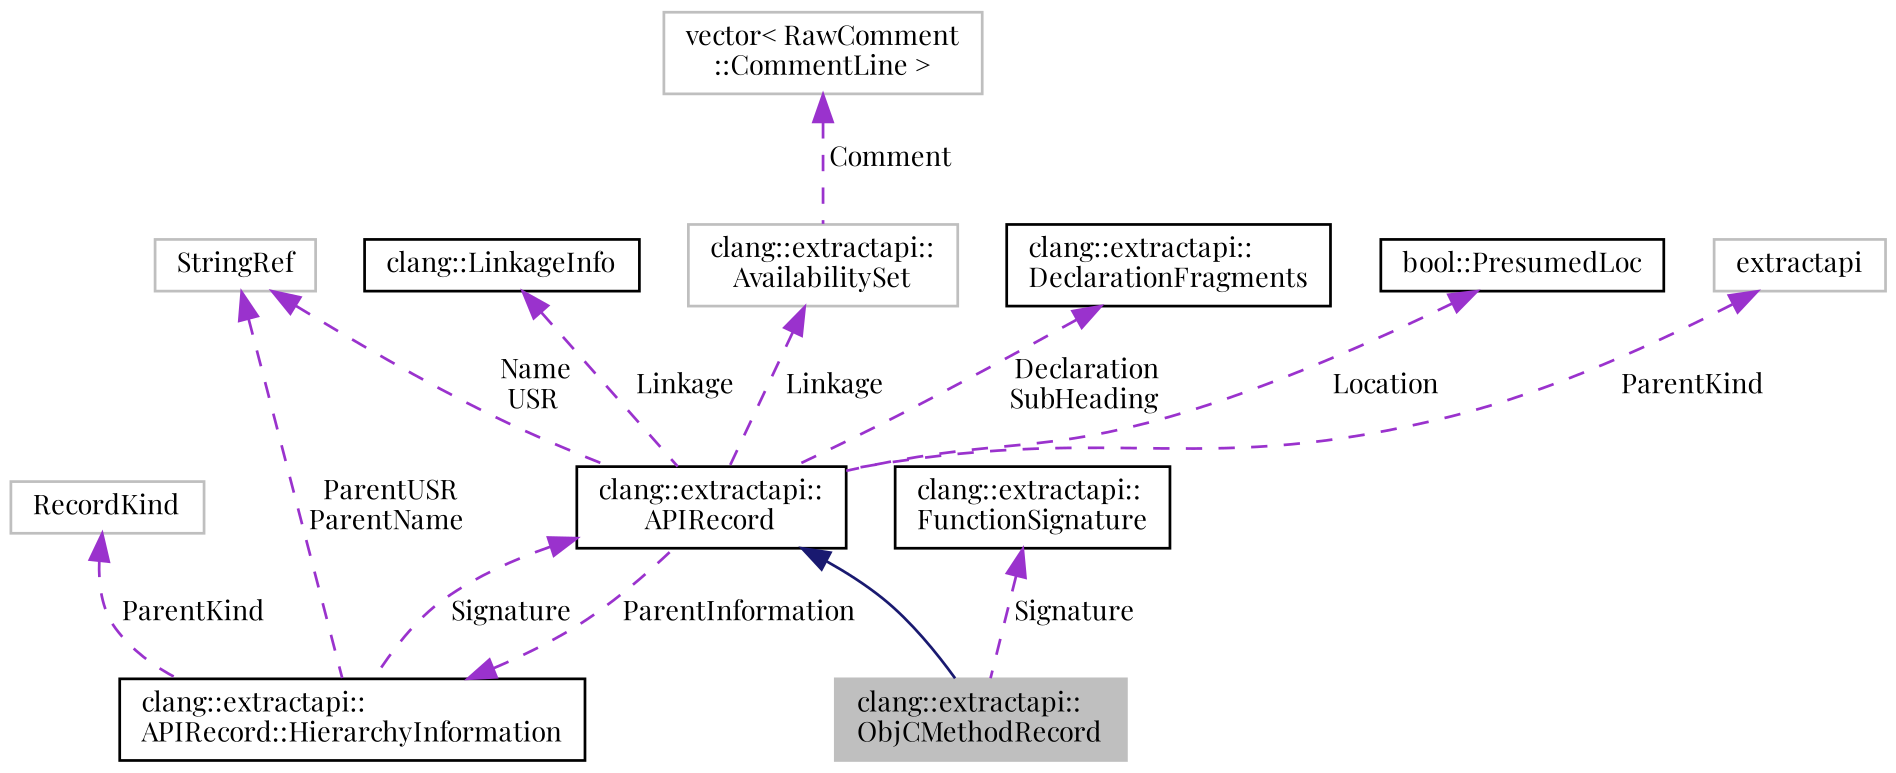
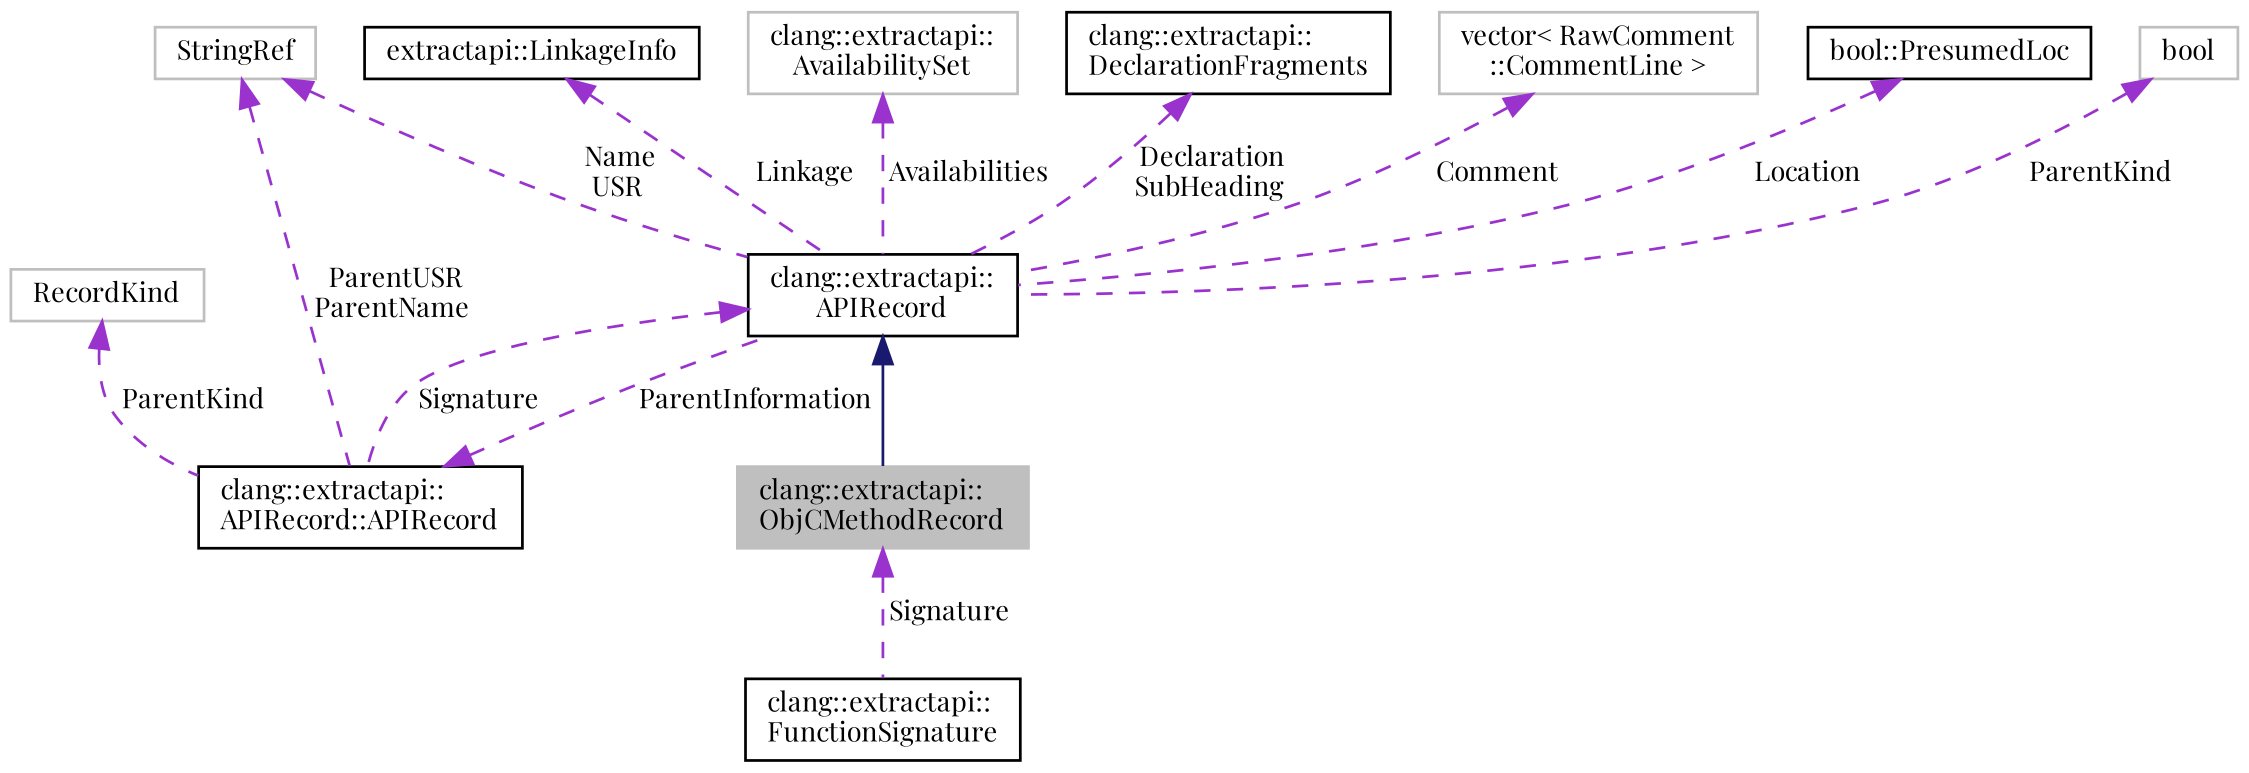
(823, 173) -> (1271, 213)
(502, 265) -> (532, 53)
(1800, 265) -> (2189, 53)
(833, 386) -> (966, 174)
(1003, 627) -> (883, 627)
(352, 720) -> (361, 507)
